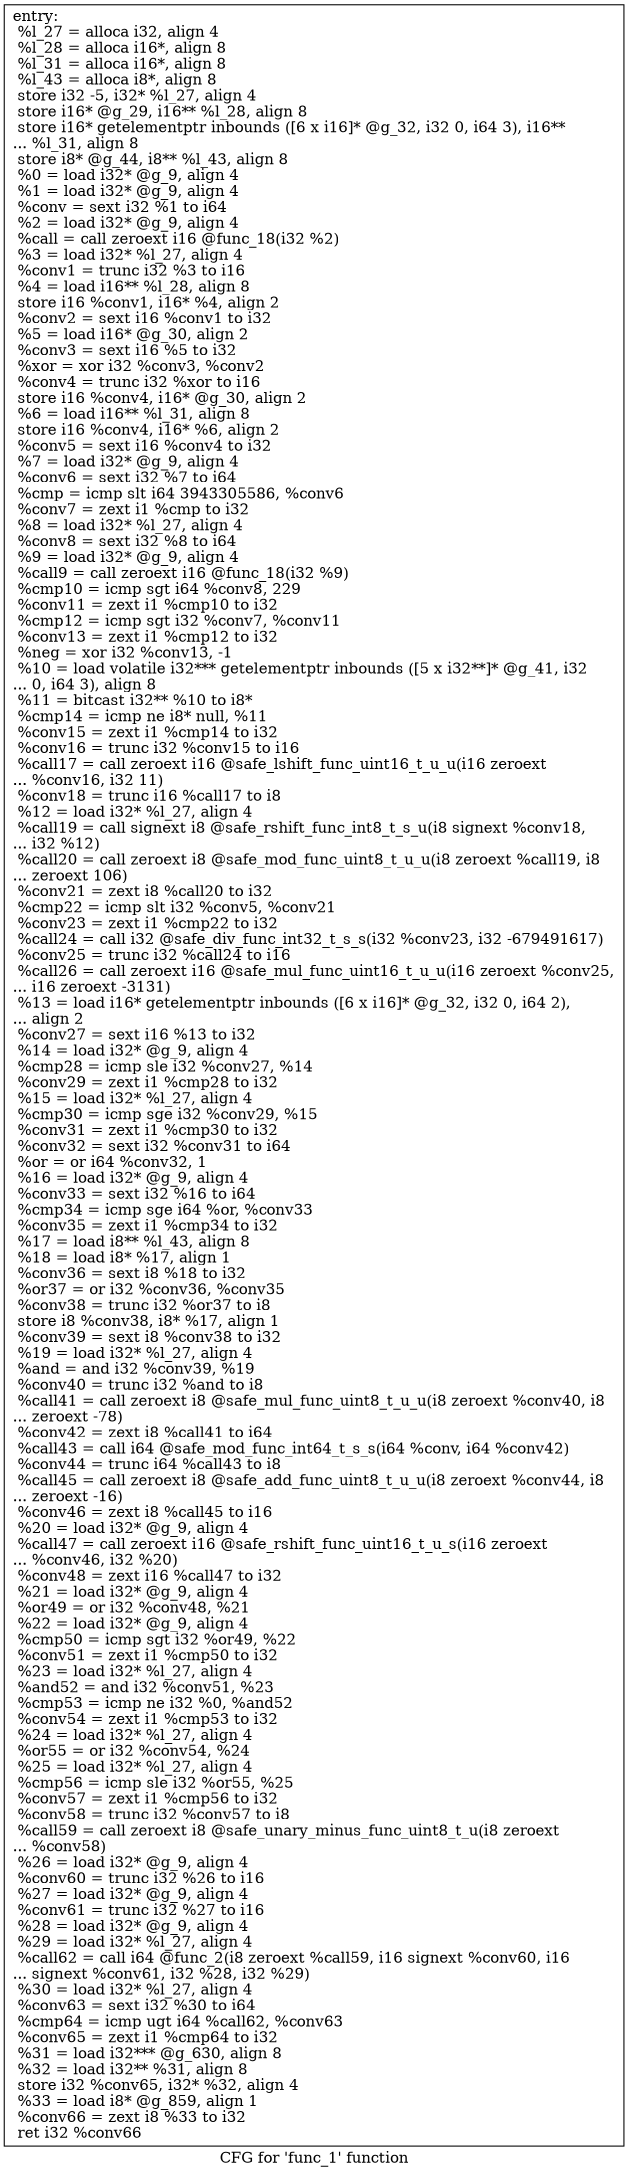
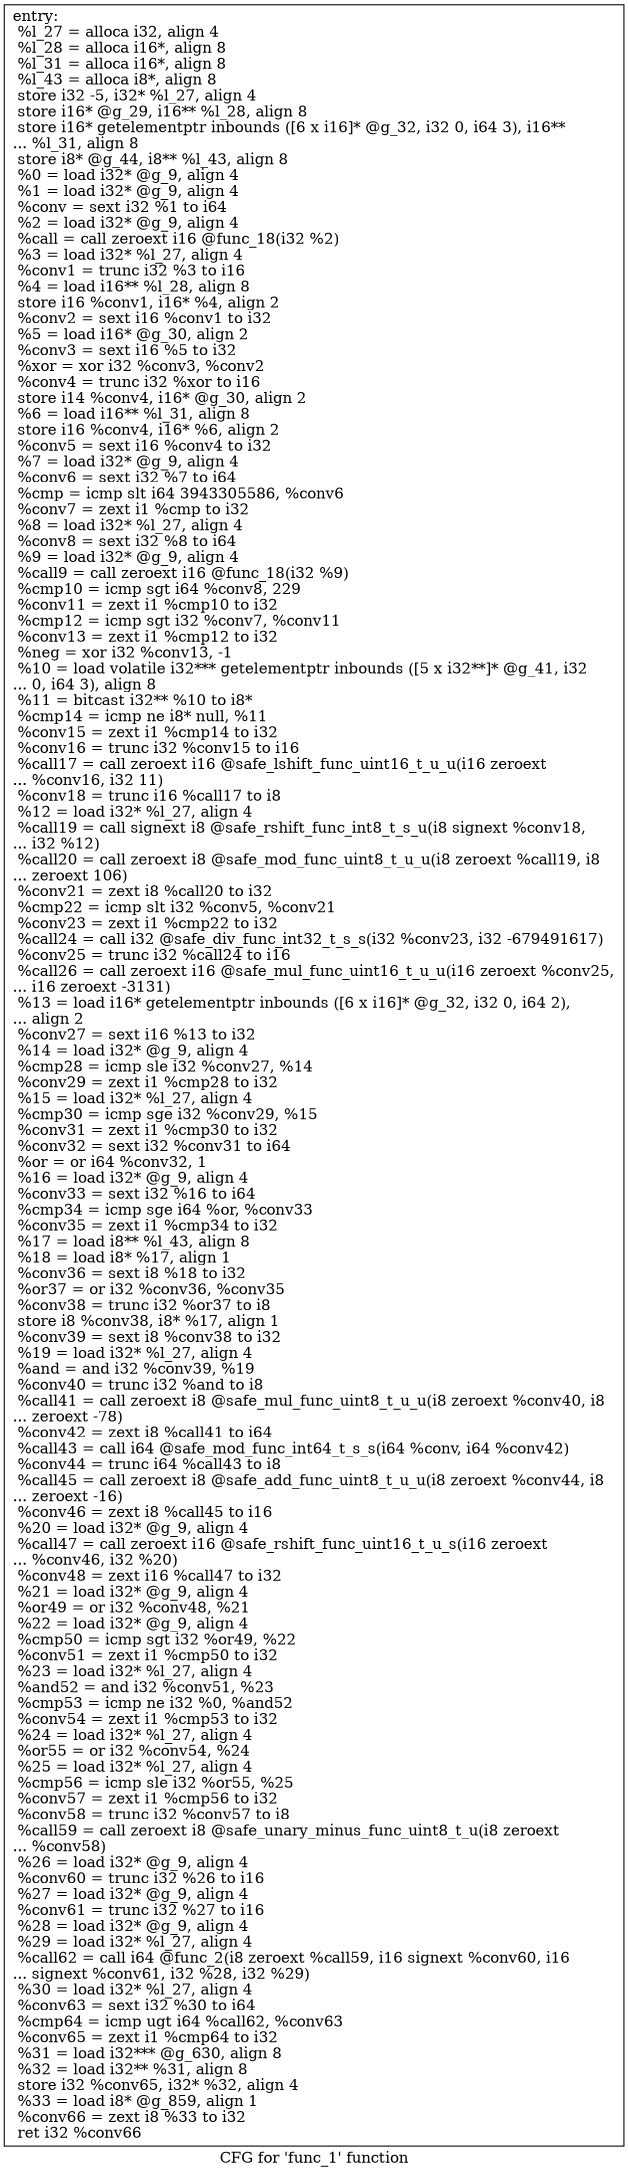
(160, 398) -> (160, 398)
